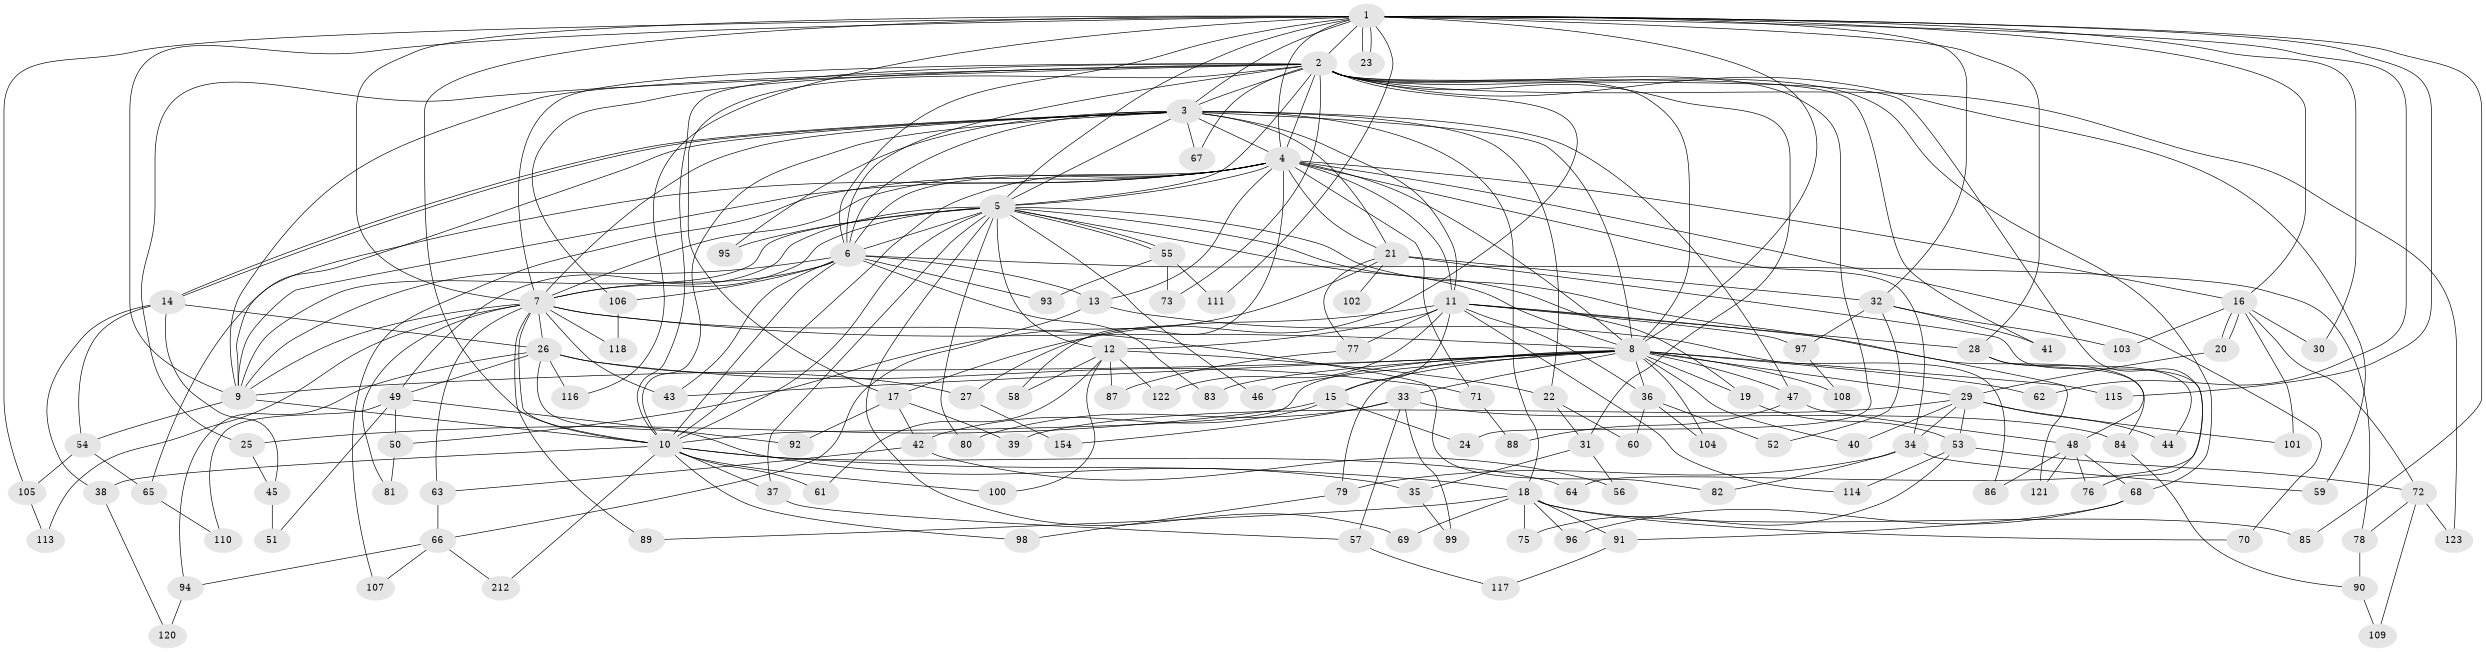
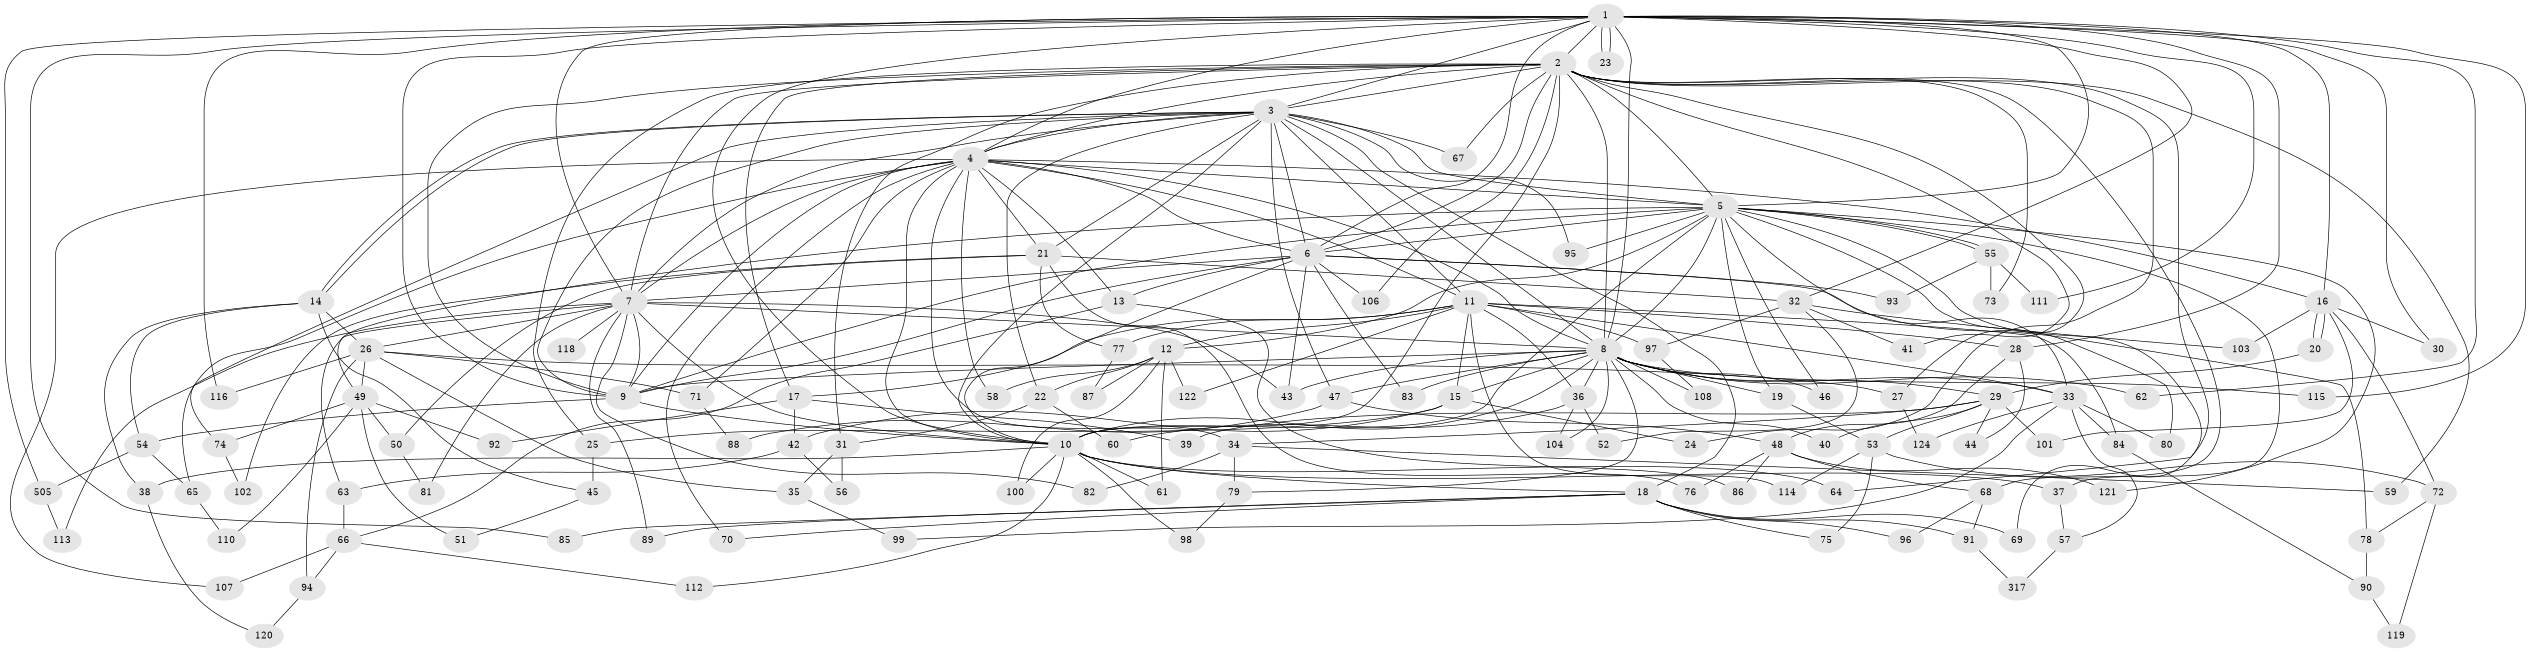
(811, 253) -> (1808, 281)
(618, 326) -> none
none -> (1771, 346)
none -> (221, 445)
(1063, 445) -> (1922, 445)
(27, 493) -> (43, 493)
(2454, 541) -> none
(501, 588) -> (694, 588)
(1501, 588) -> (2017, 588)
(2378, 636) -> (2396, 636)
